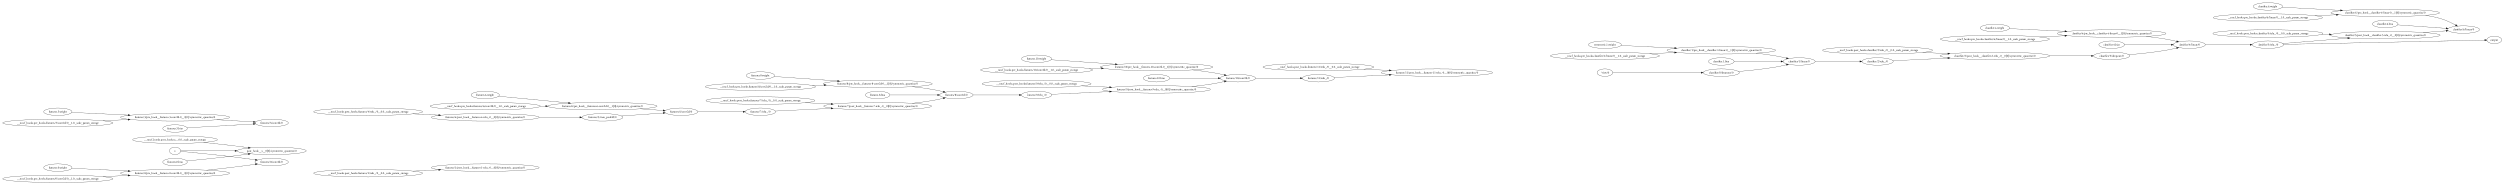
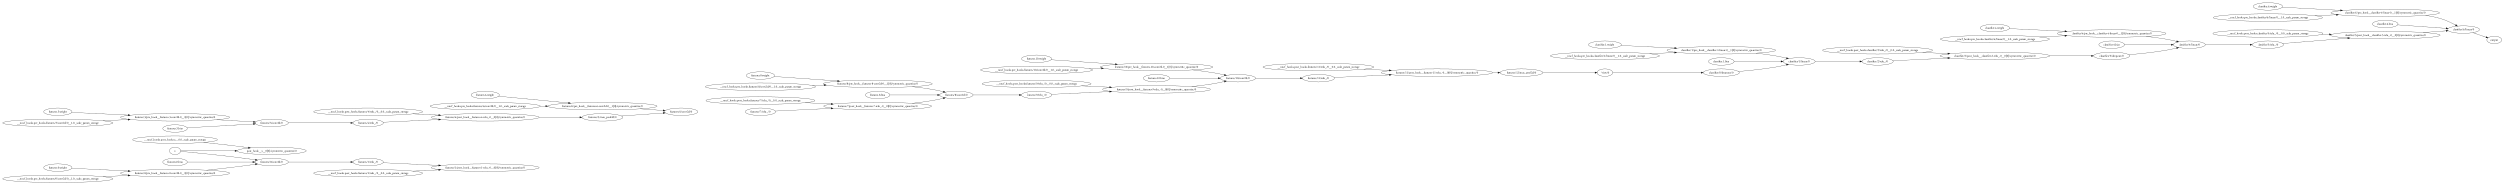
(2384, 42) -> (2479, 35)
(1605, 45) -> (1605, 45)
none -> (1521, 73)
(720, 112) -> none
none -> (368, 123)
(218, 158) -> (220, 162)
none -> (368, 162)
